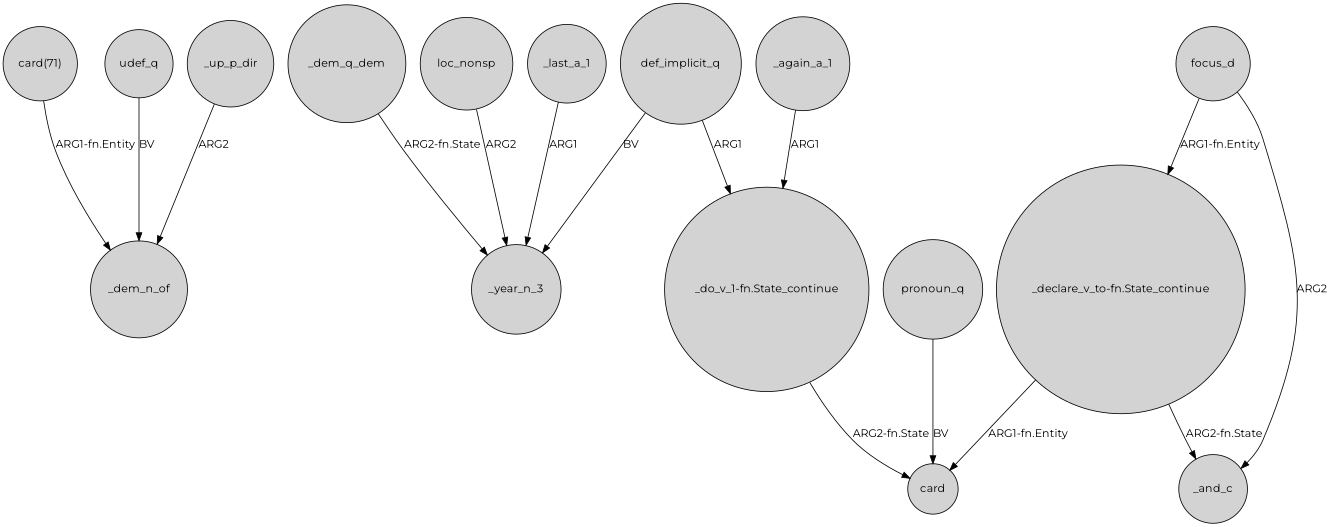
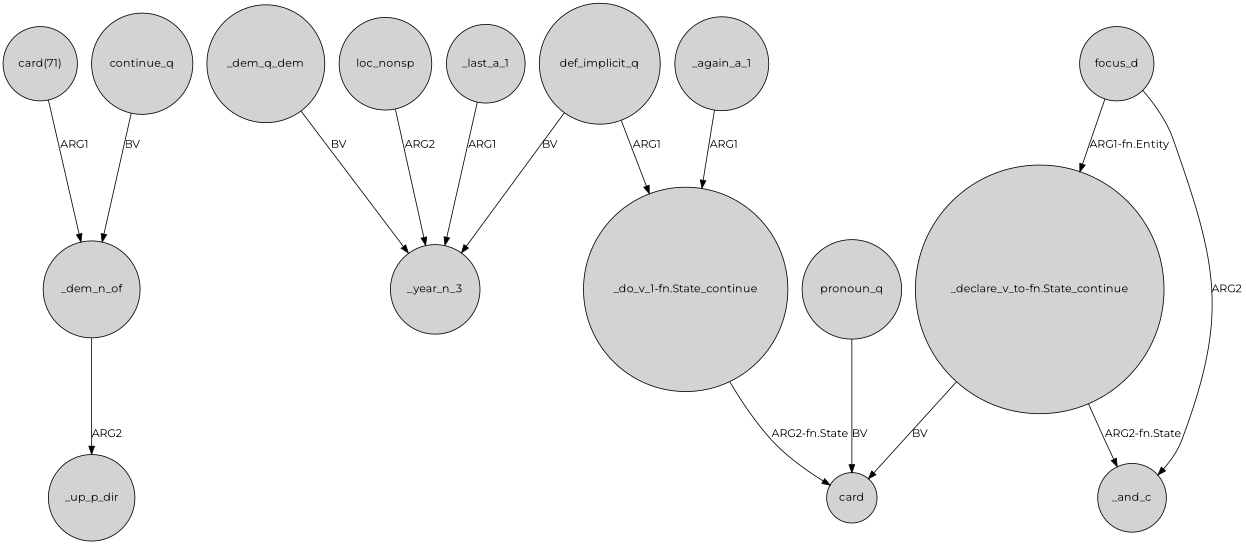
(139, 64) -> (142, 64)
(96, 145) -> (75, 145)
(442, 145) -> (339, 145)
(187, 170) -> (92, 392)
(1028, 434) -> (920, 434)
